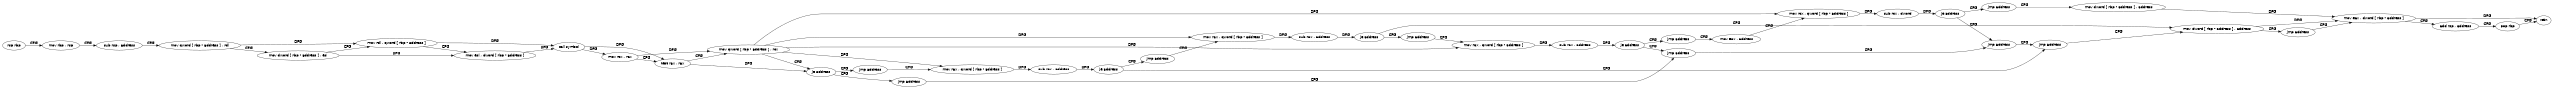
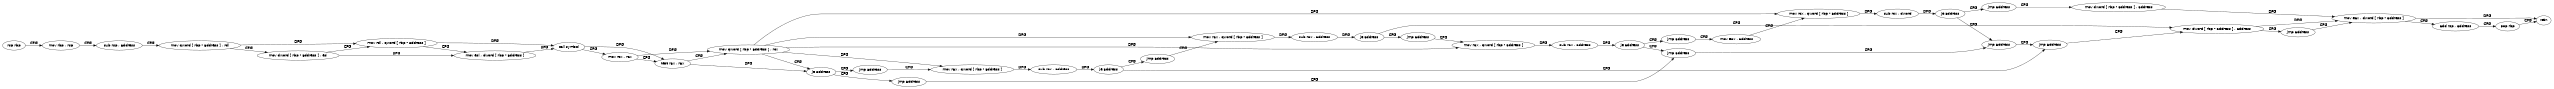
(593, 49) -> (593, 49)
